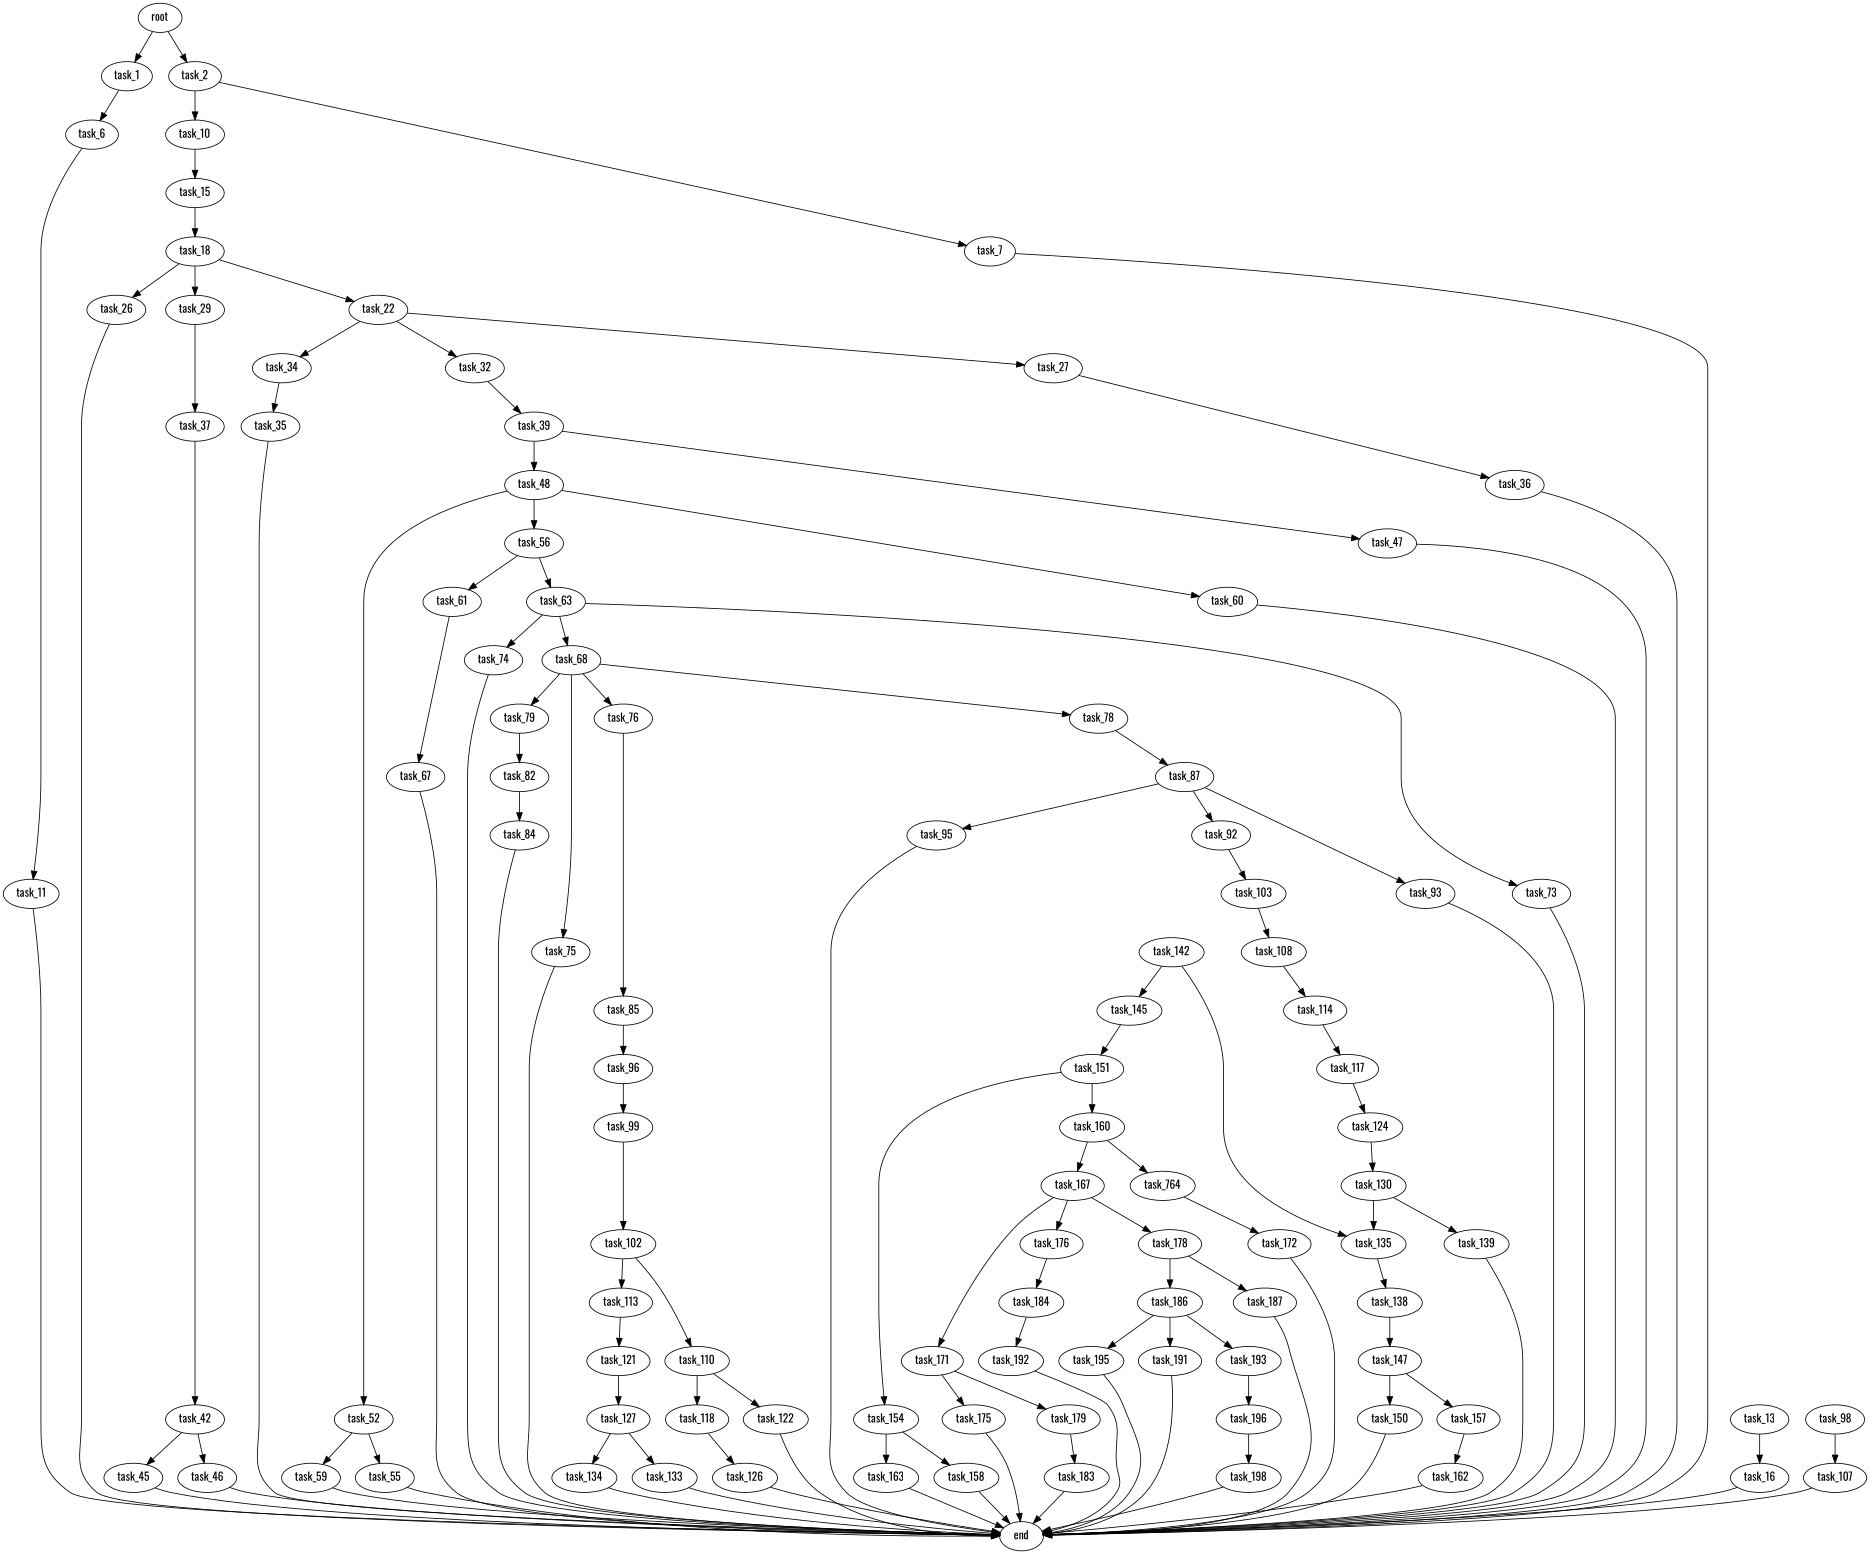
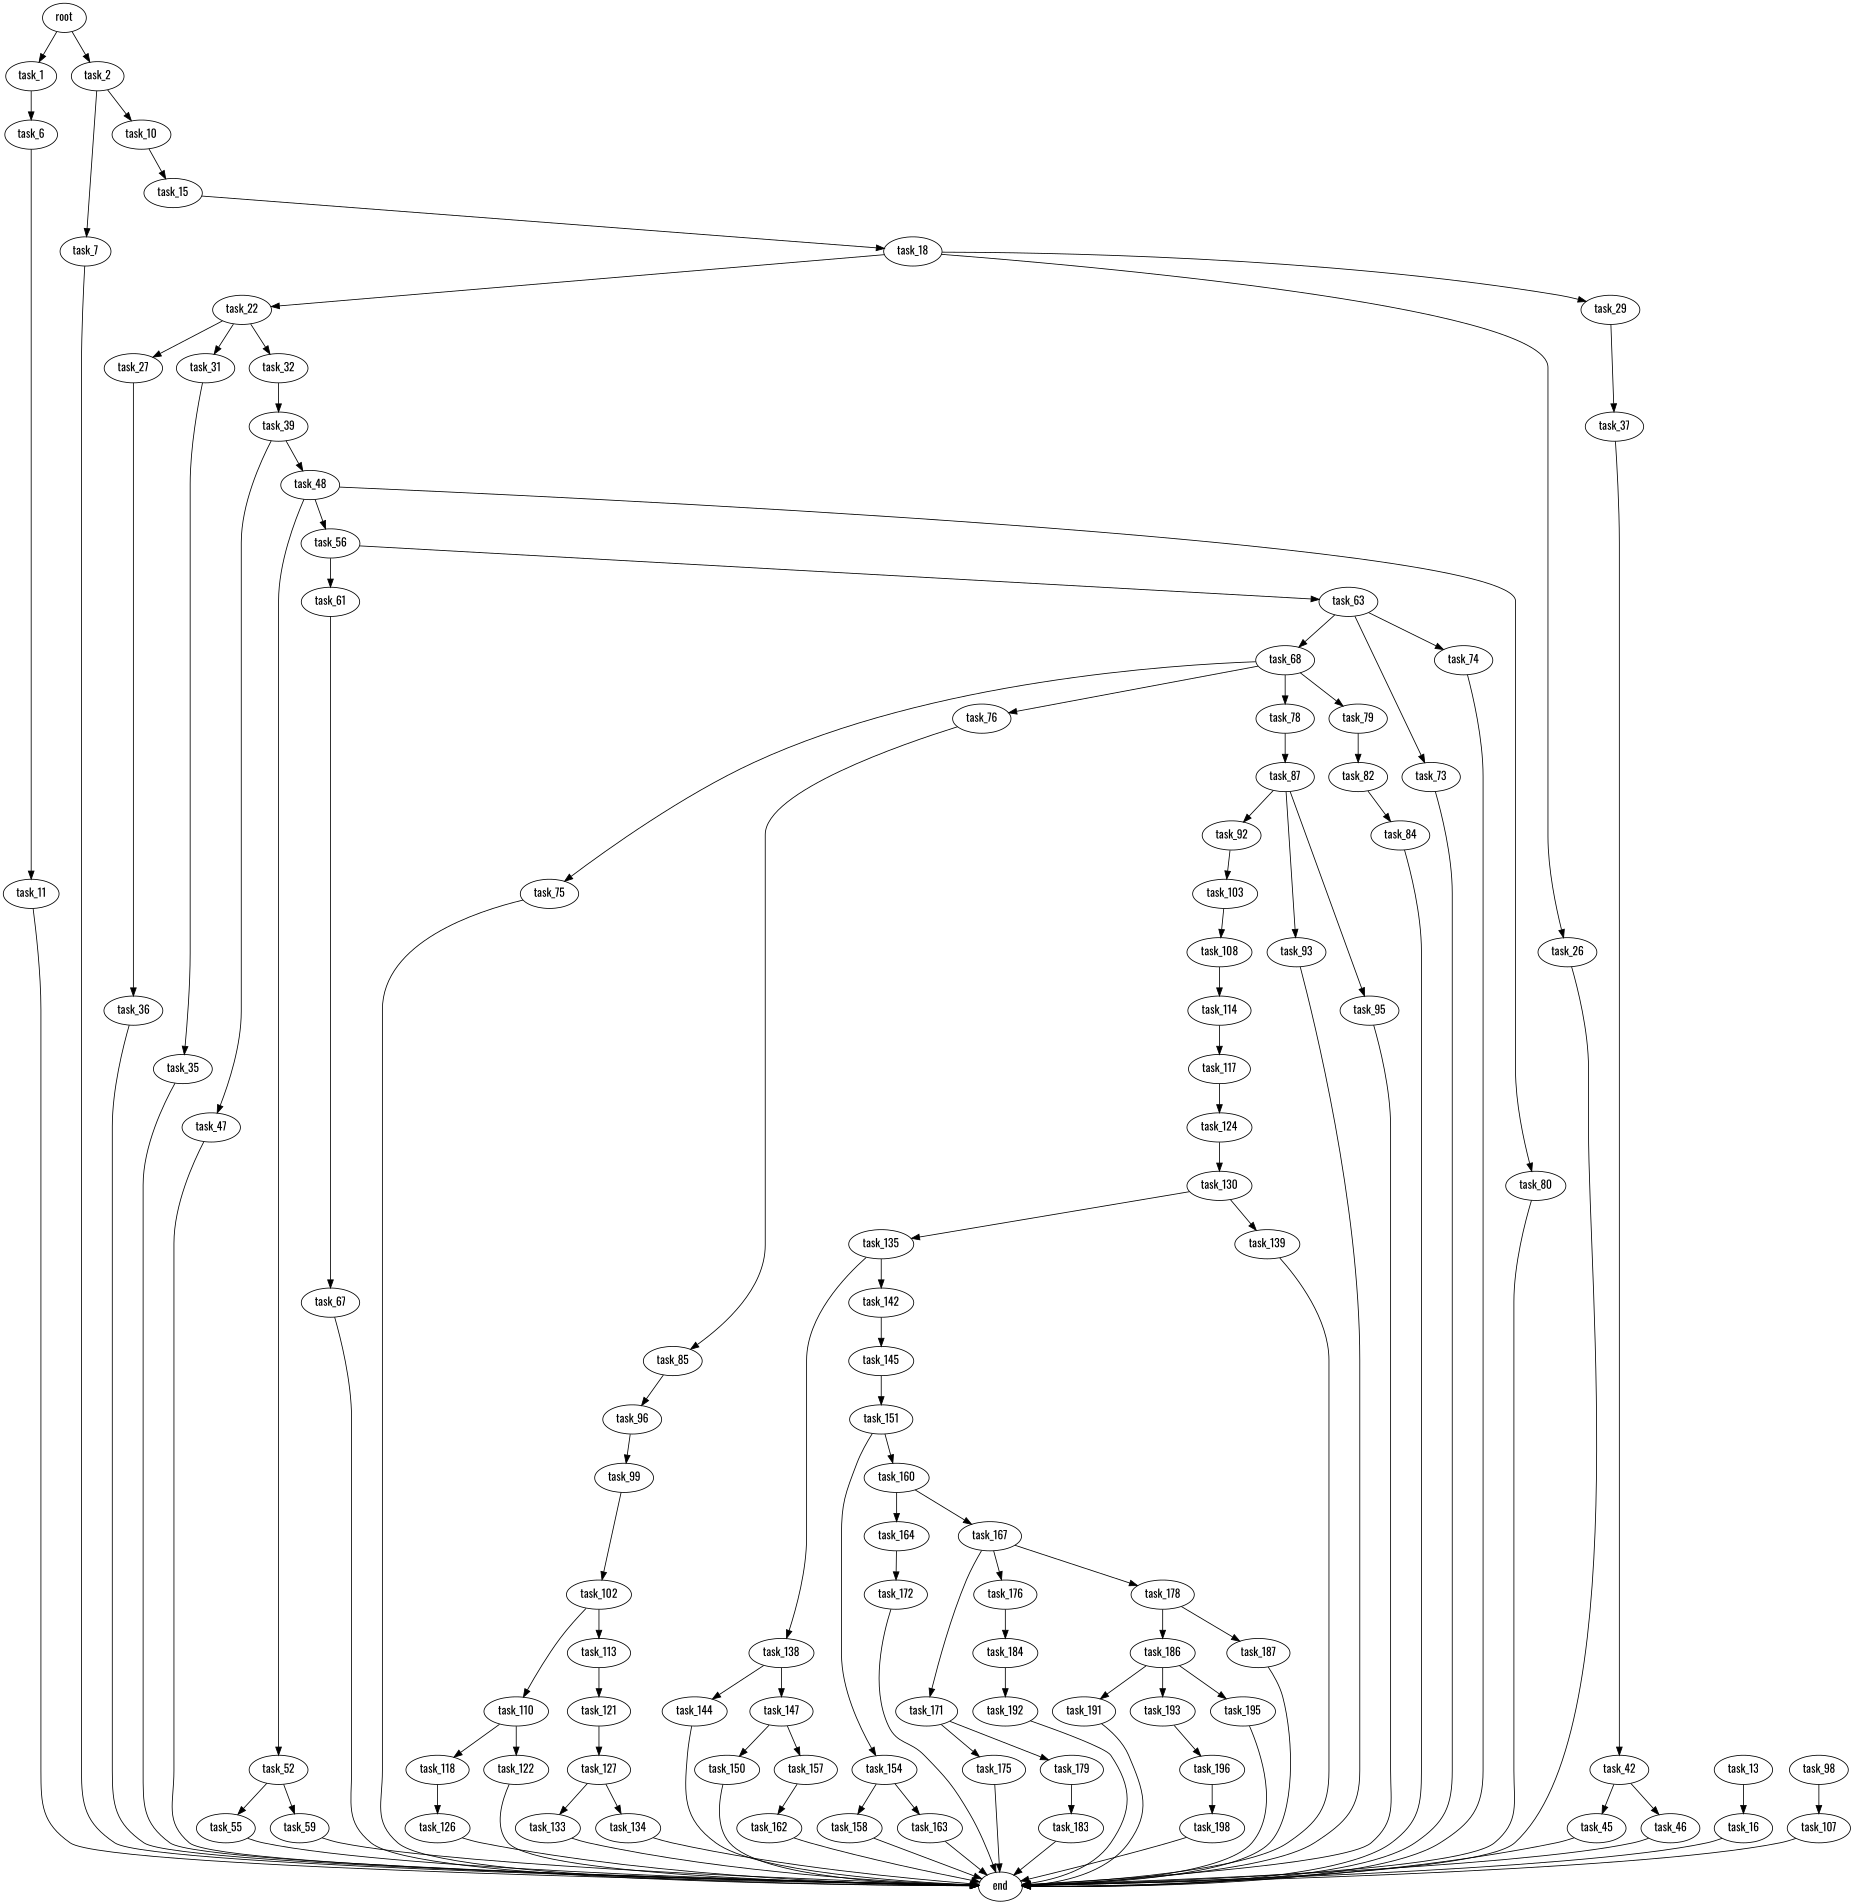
(282, 368) -> (206, 368)
(1228, 602) -> (1536, 1186)
(1223, 1125) -> (881, 1269)
(1163, 1186) -> (897, 1536)
none -> (695, 1711)
